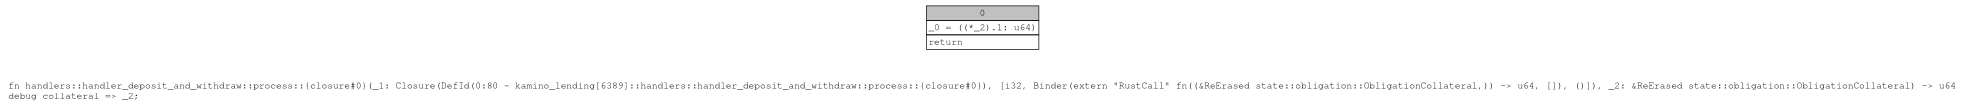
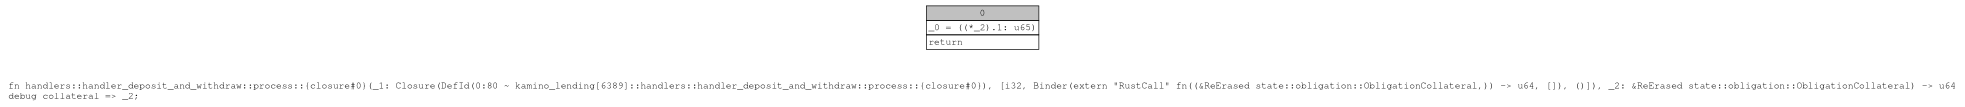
(983, 27) -> (983, 27)
